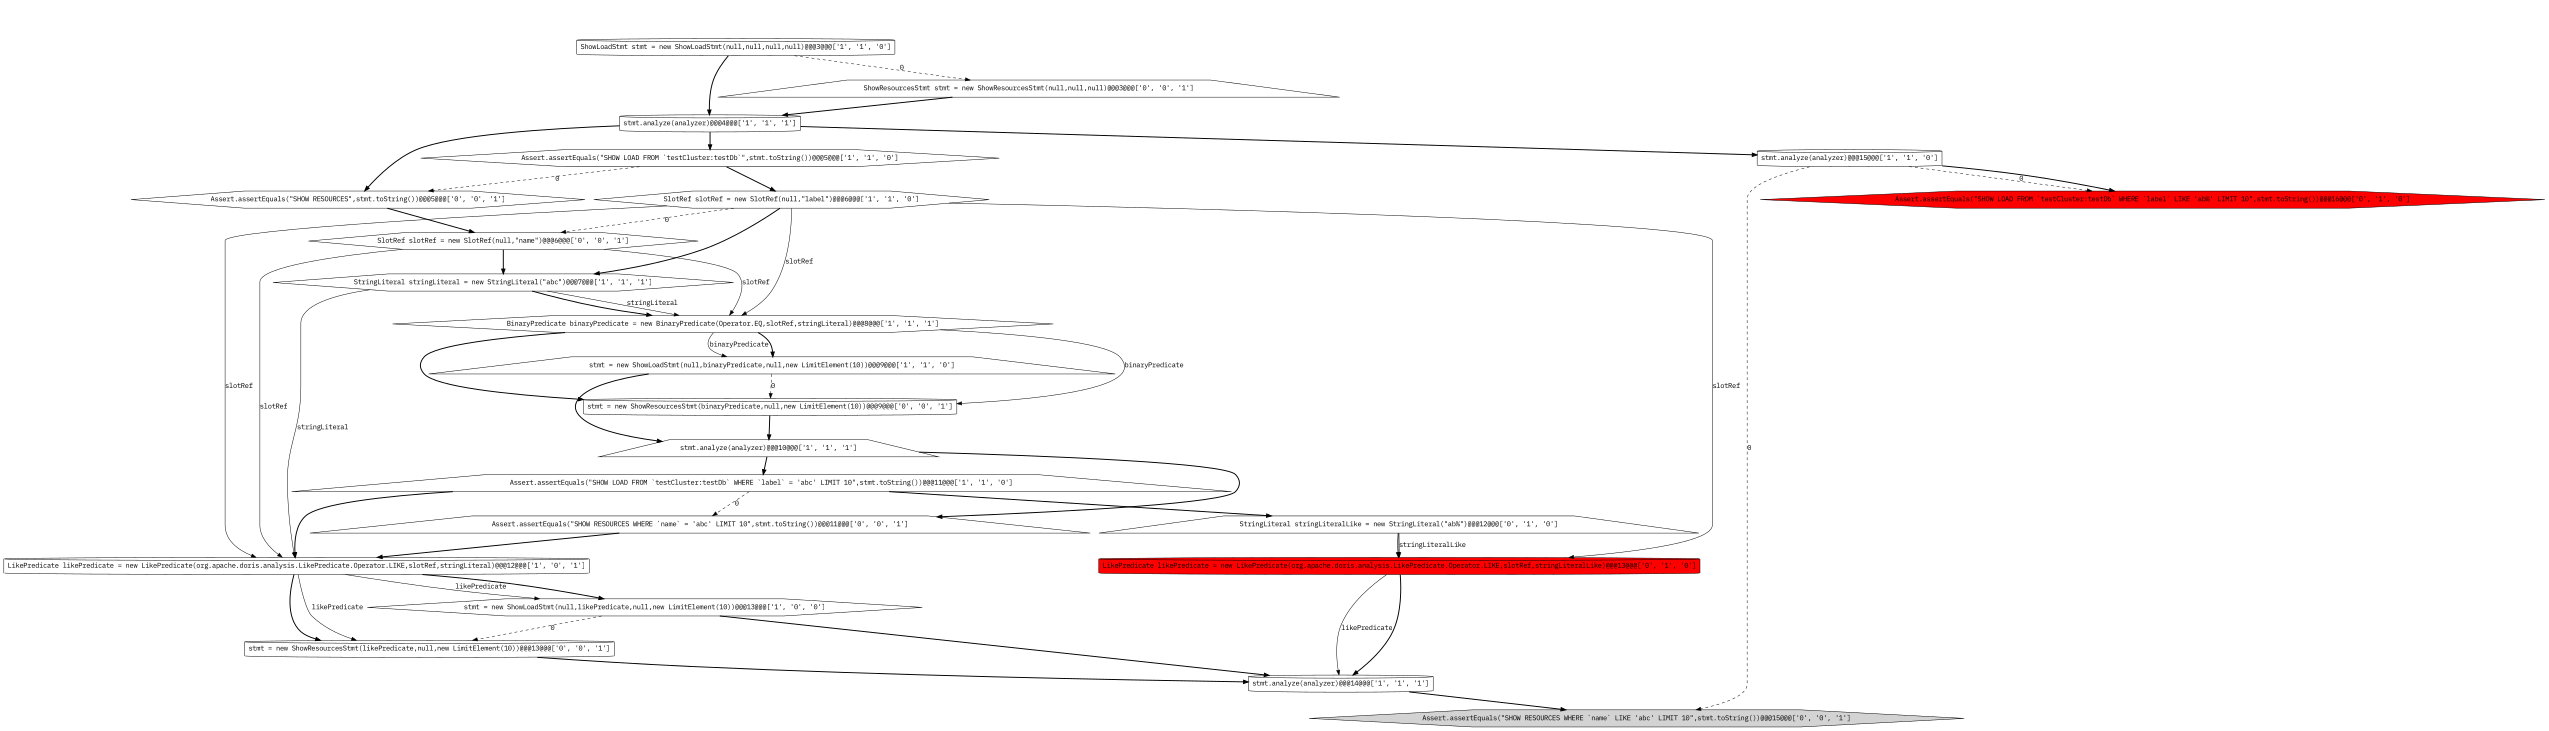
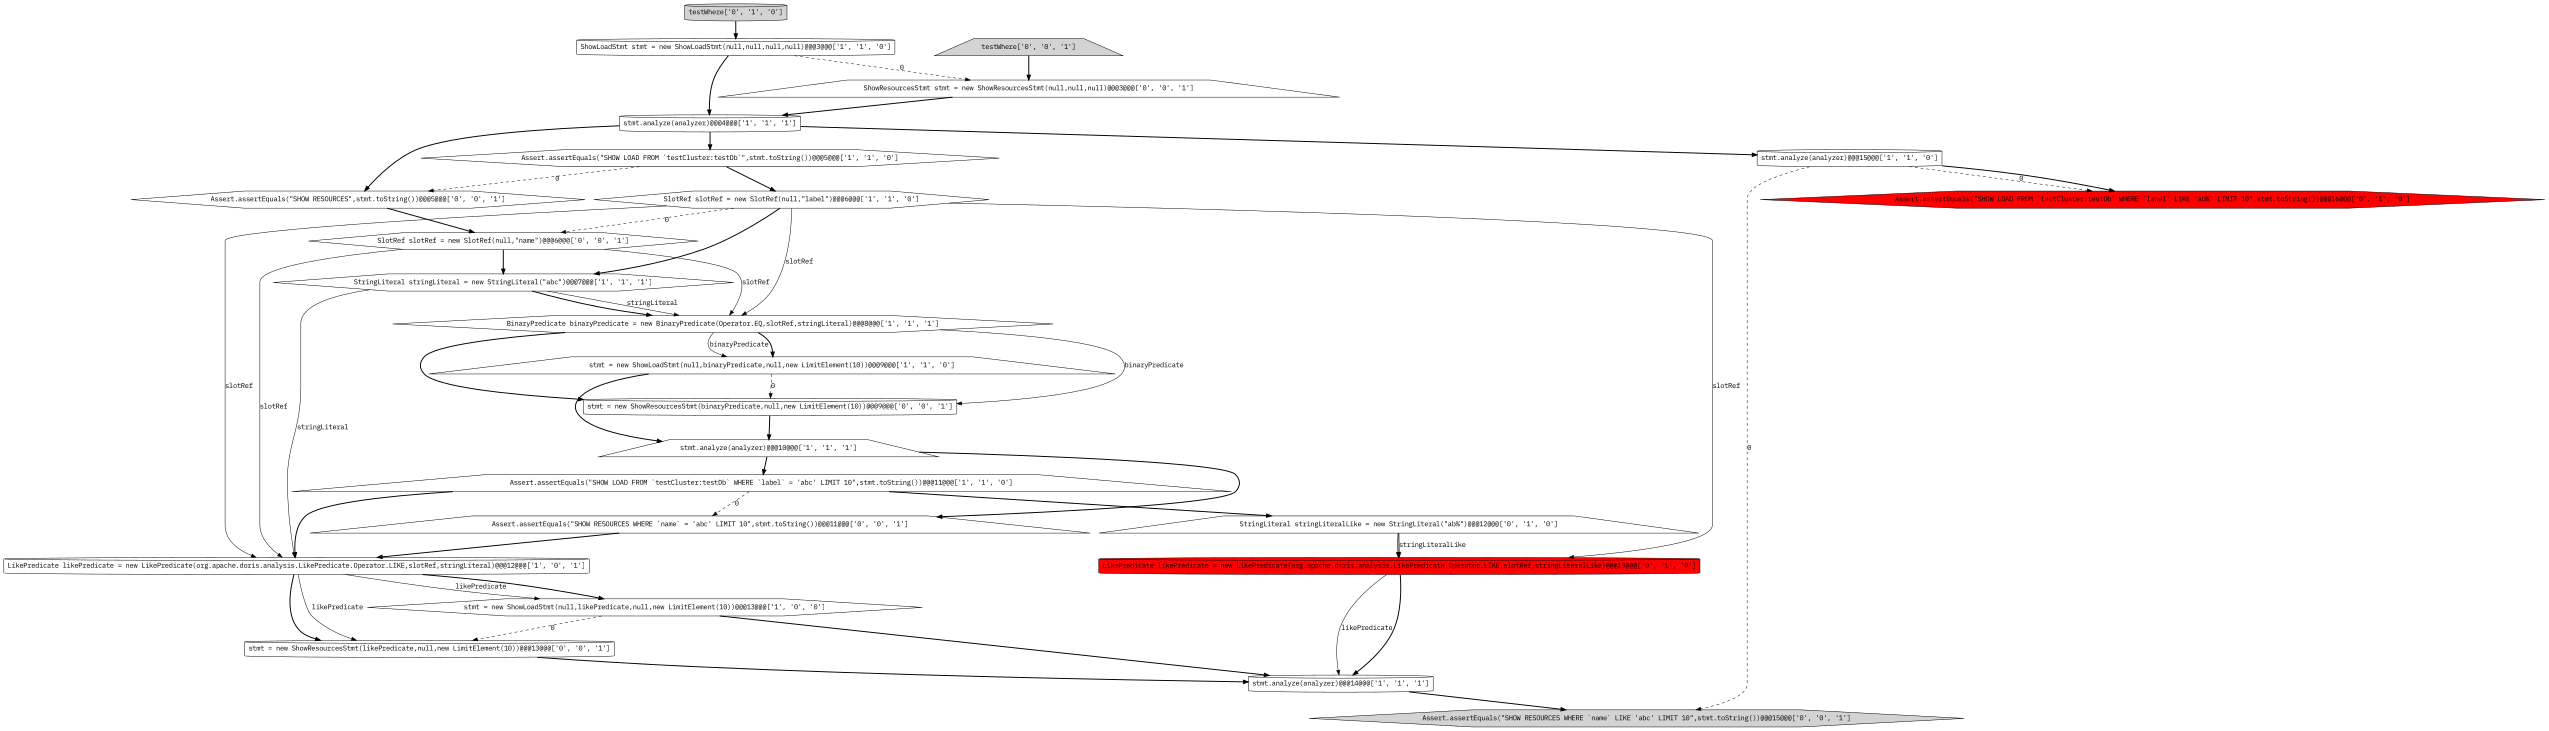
none -> (736, 12)
none -> (1029, 47)
